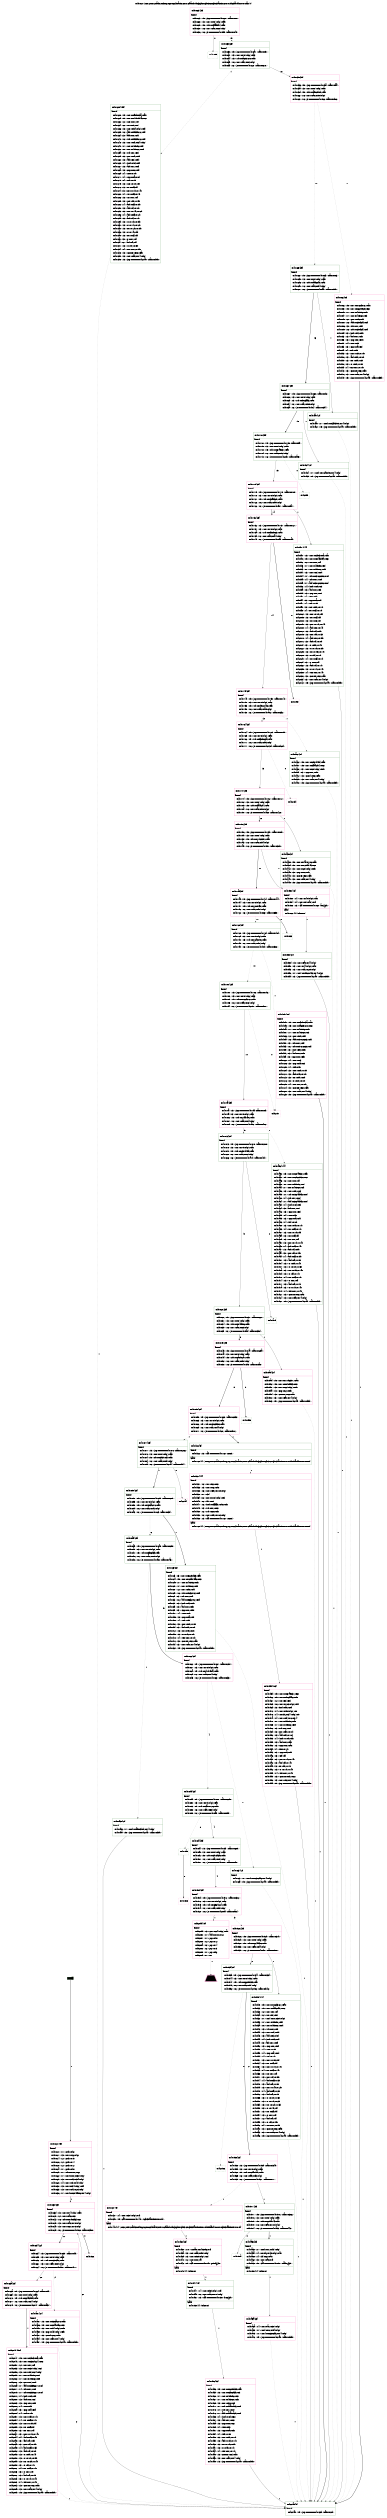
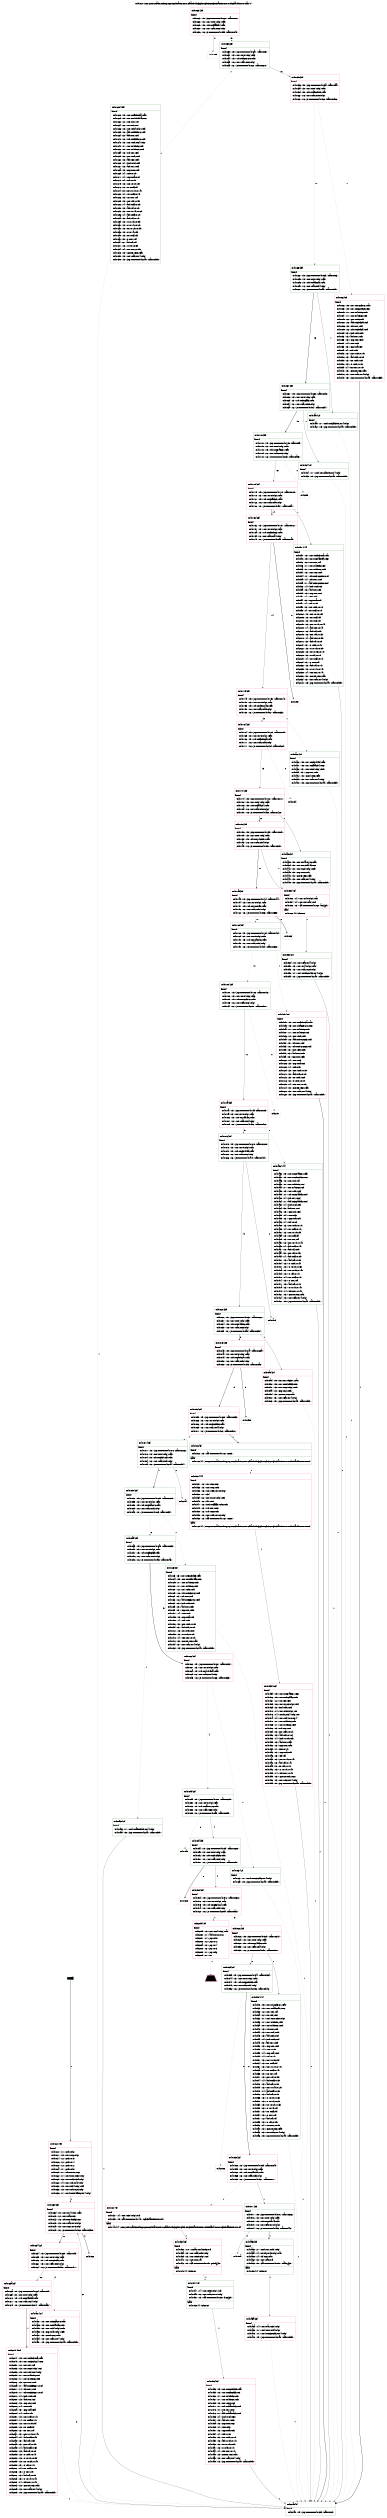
(275, 1029) -> (279, 981)
(177, 1538) -> (177, 1538)
(184, 1876) -> (194, 1881)
